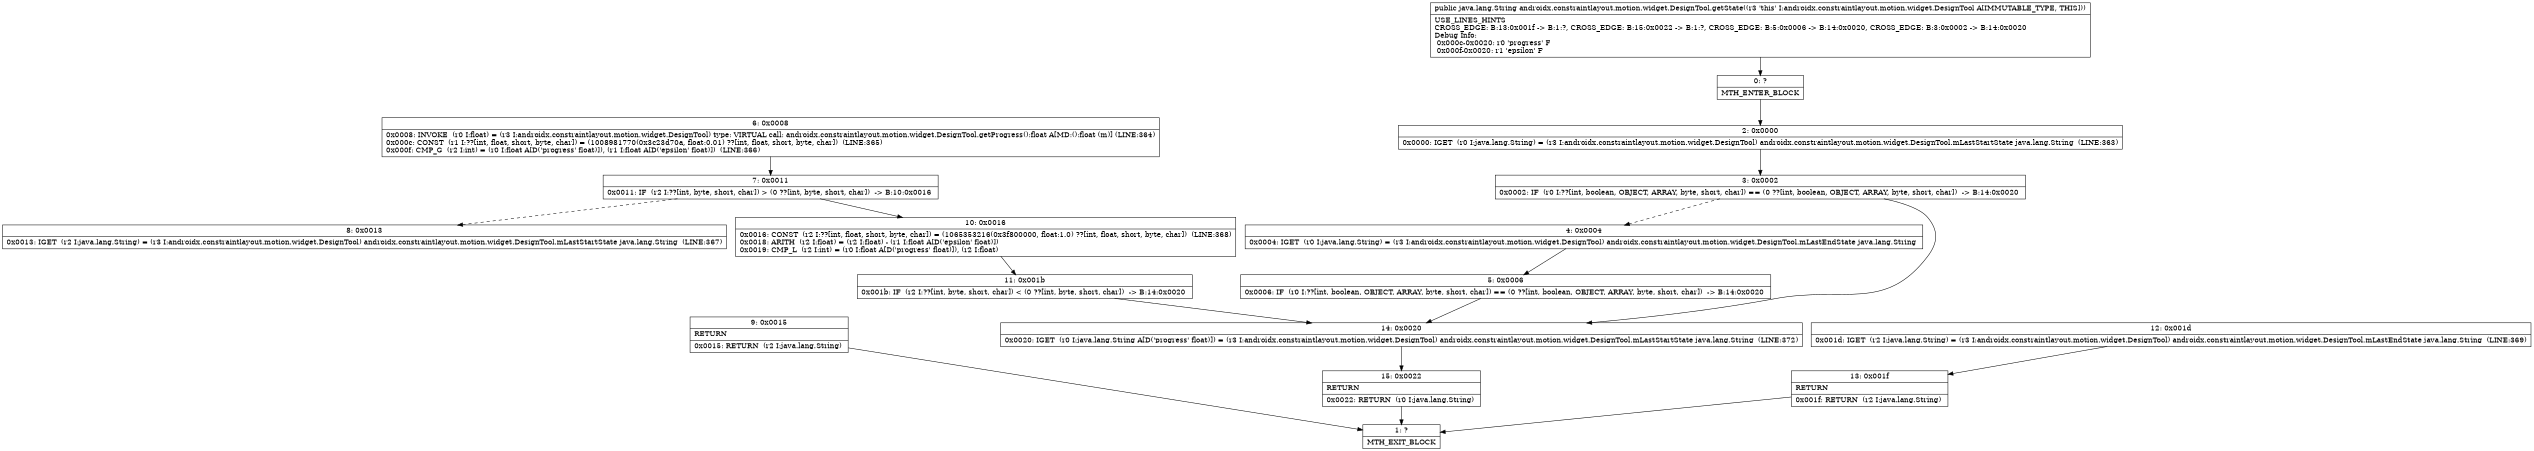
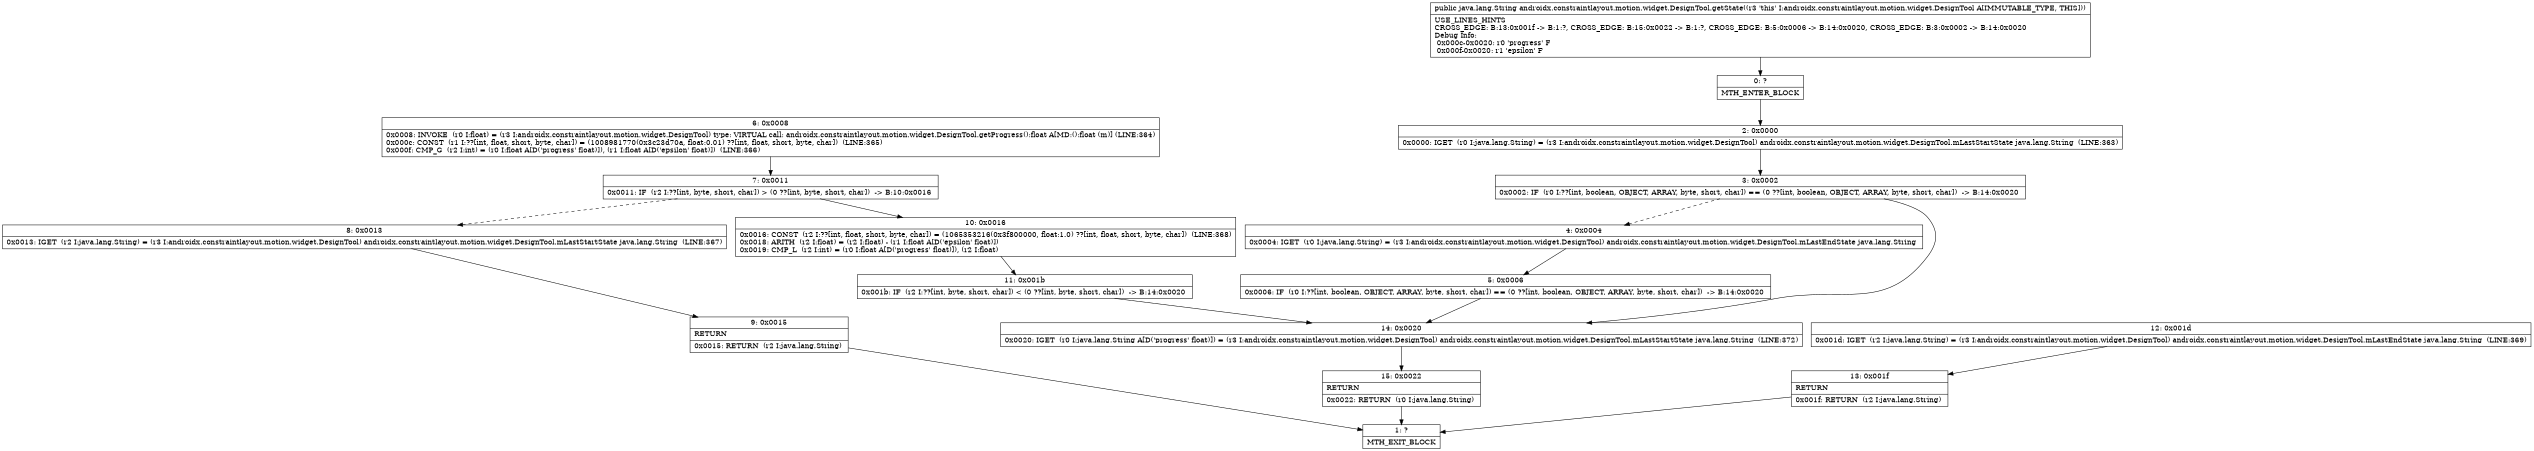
none -> (552, 282)
